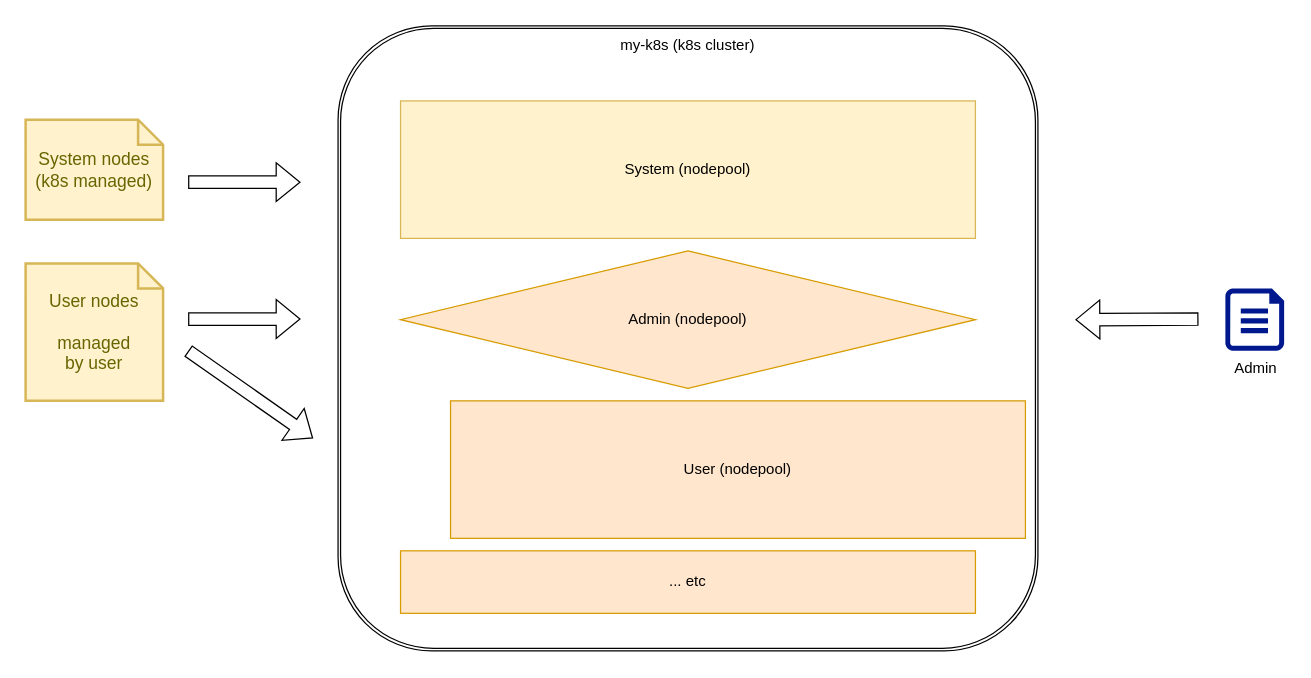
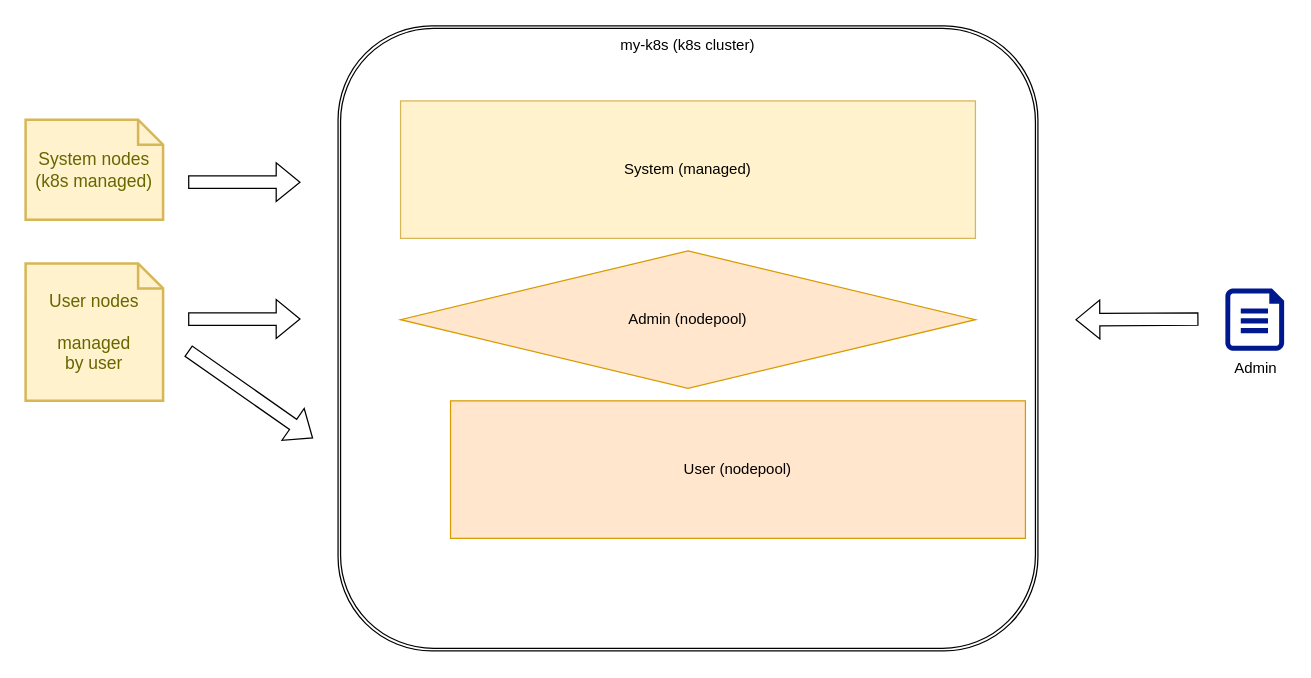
(688, 169) -> (688, 169)
(688, 582) -> none
